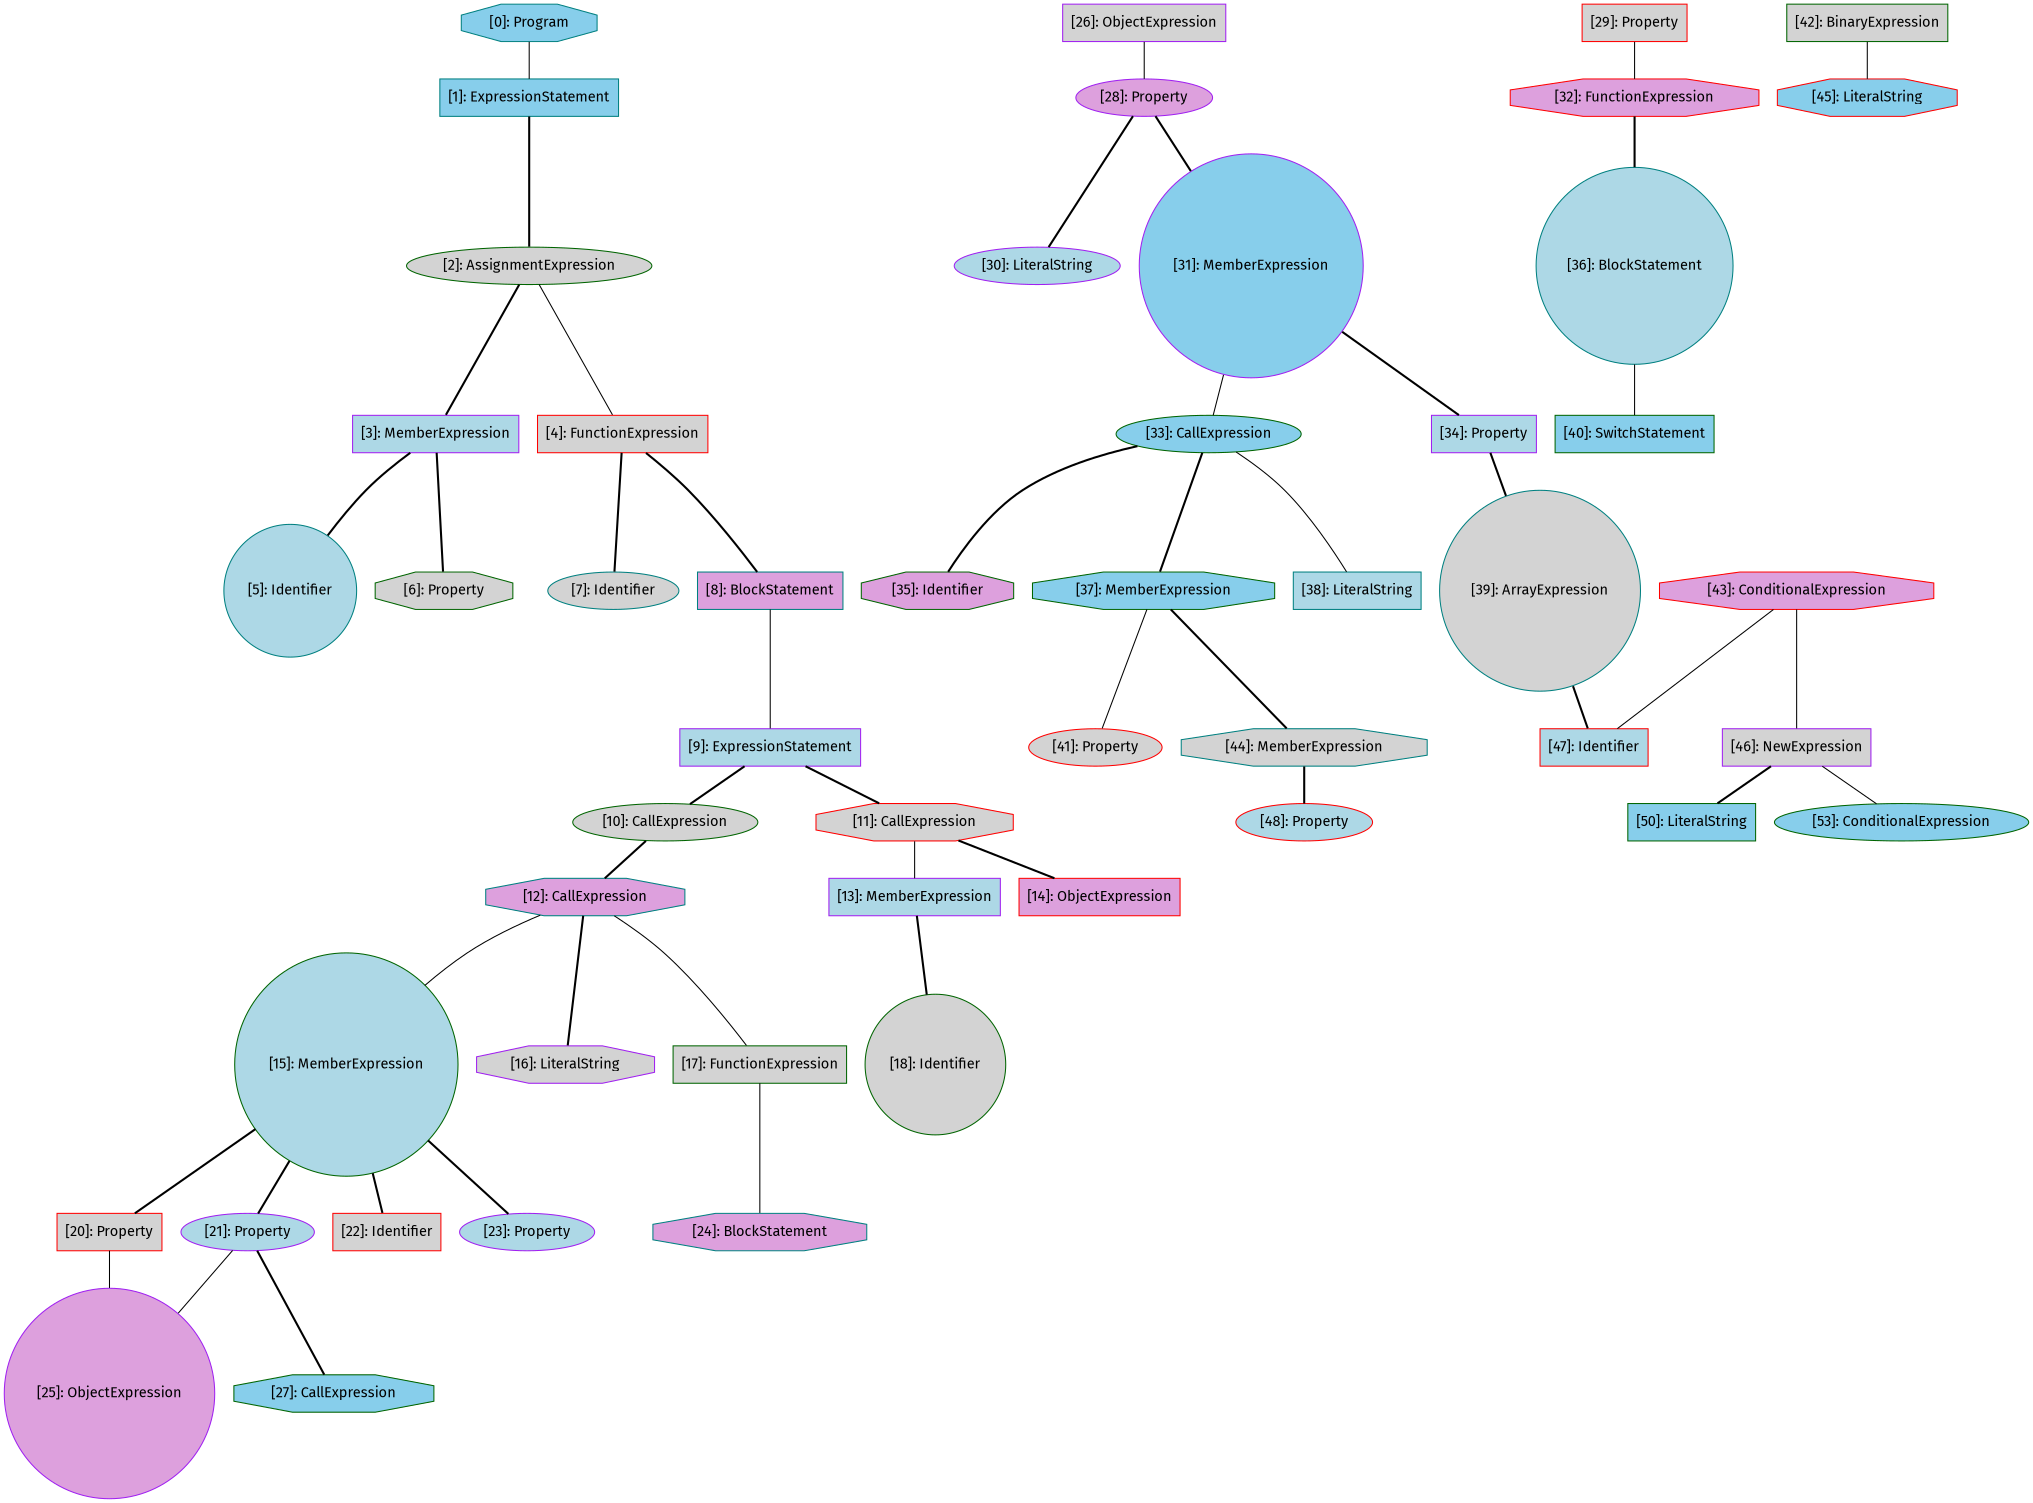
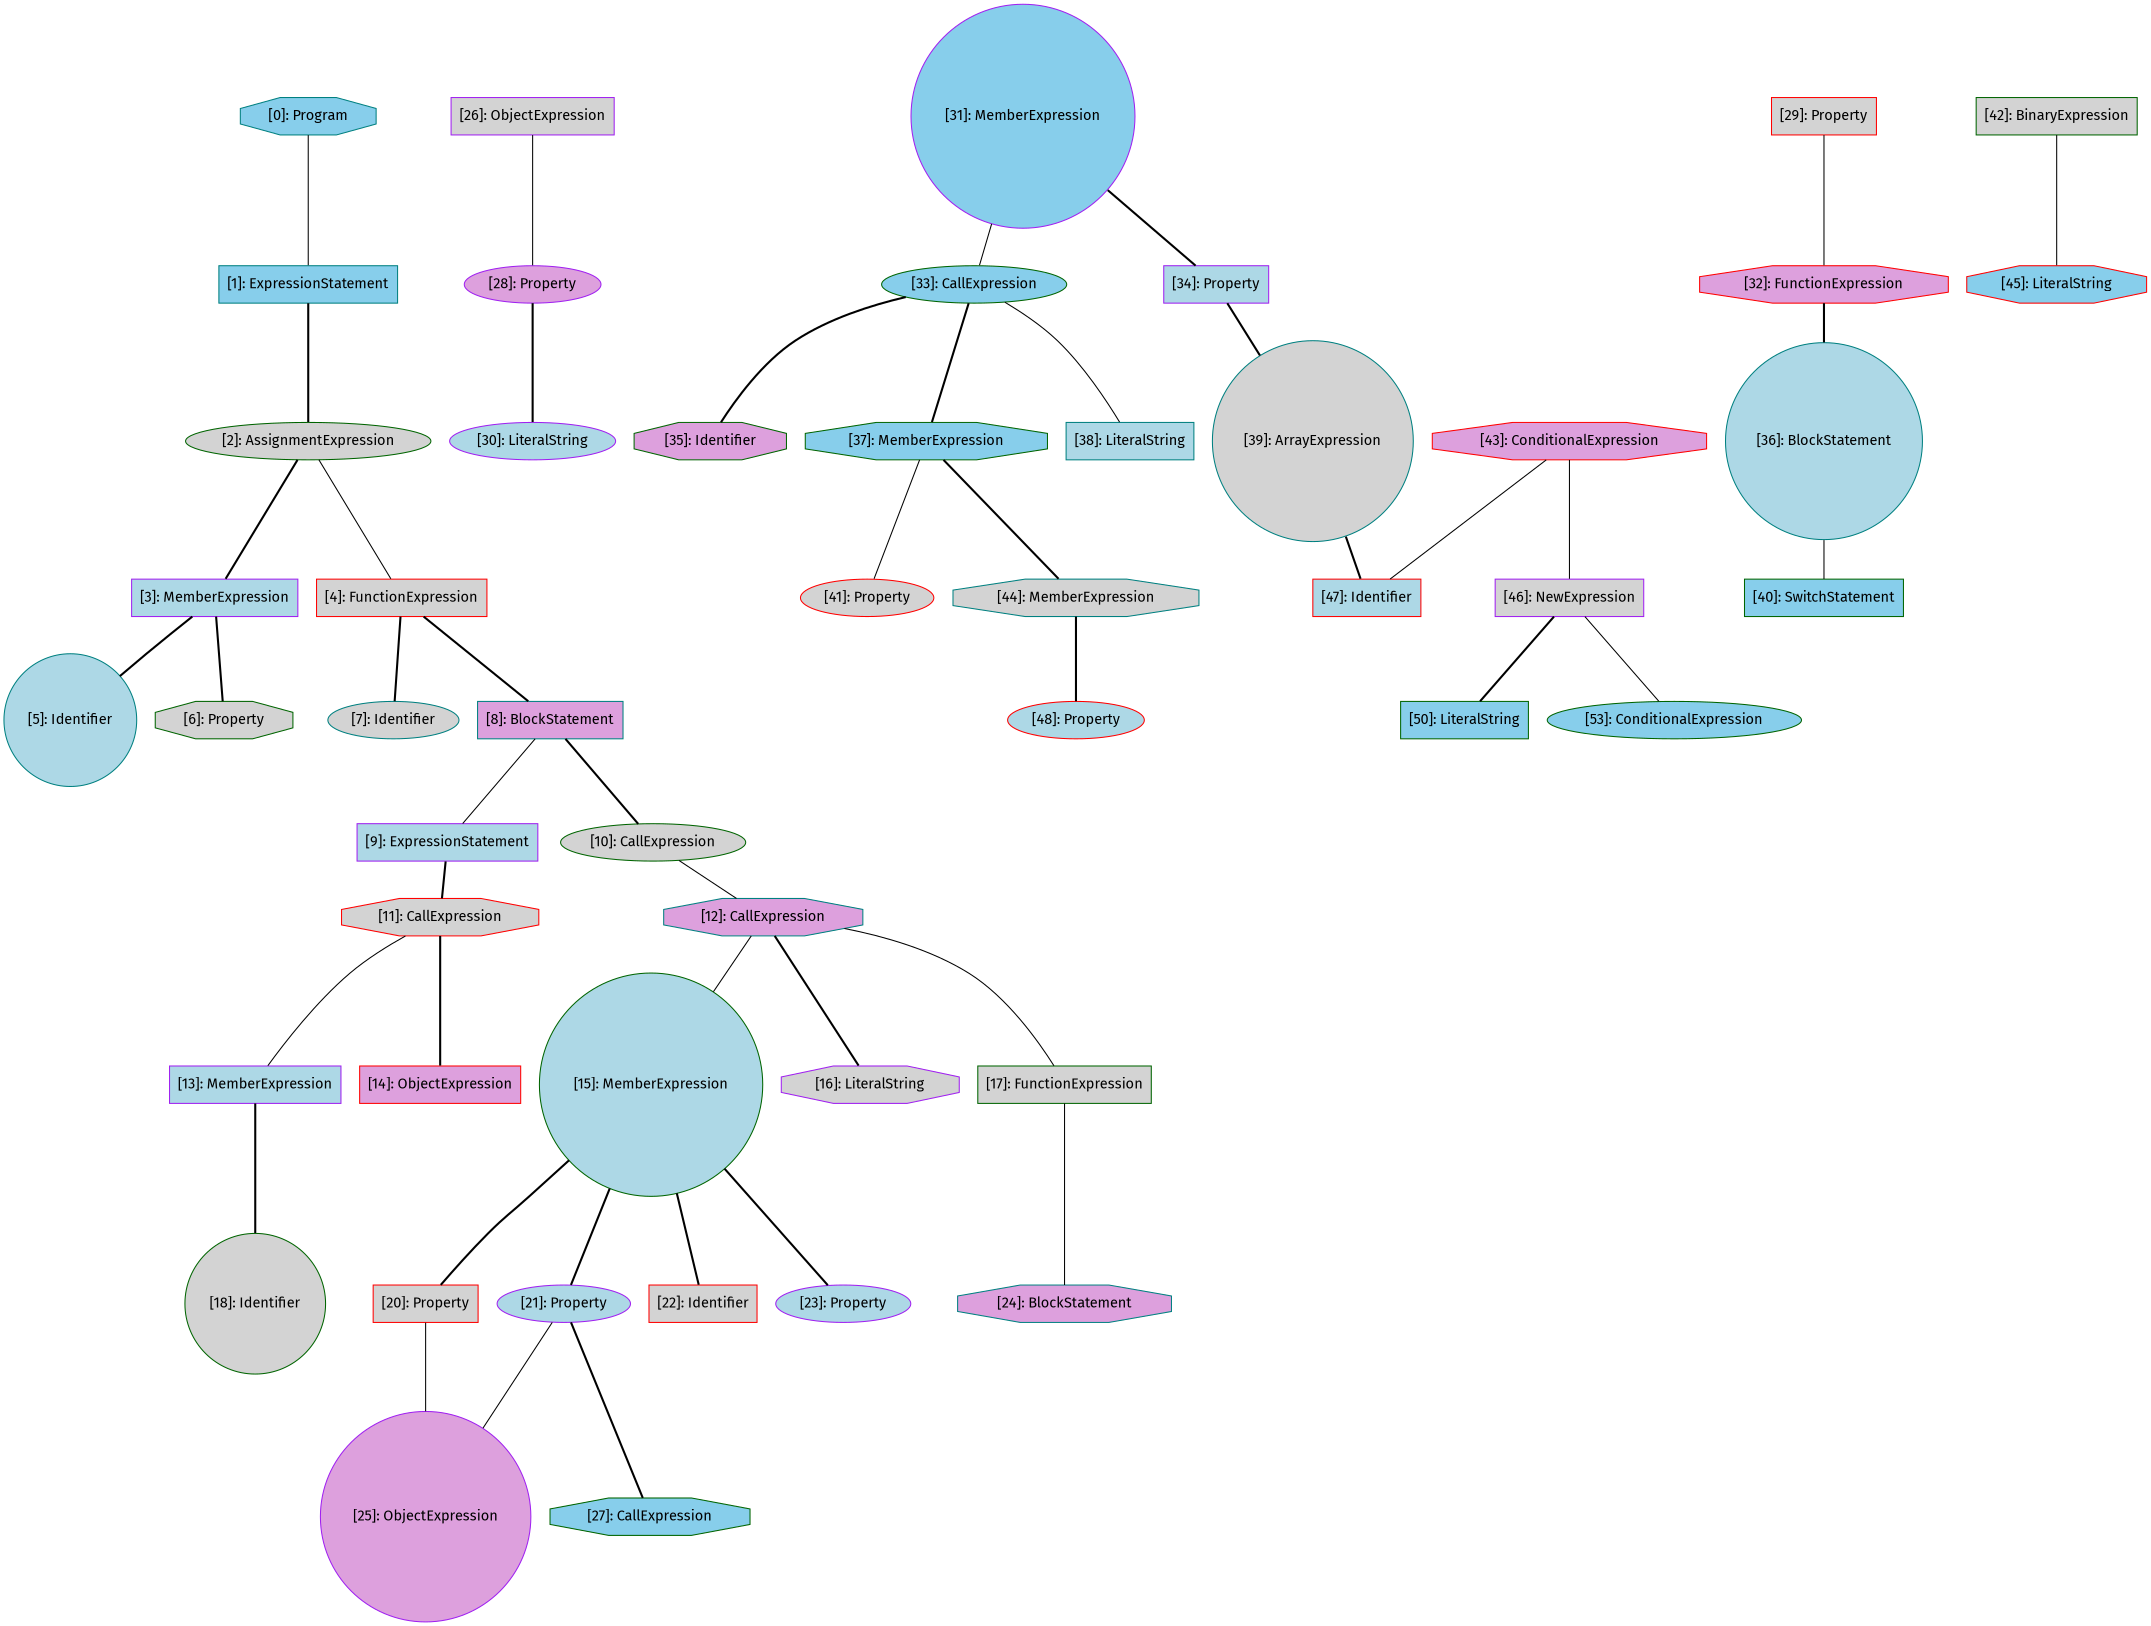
(1173, 144) -> none
(717, 785) -> (602, 781)
(625, 860) -> (708, 879)
